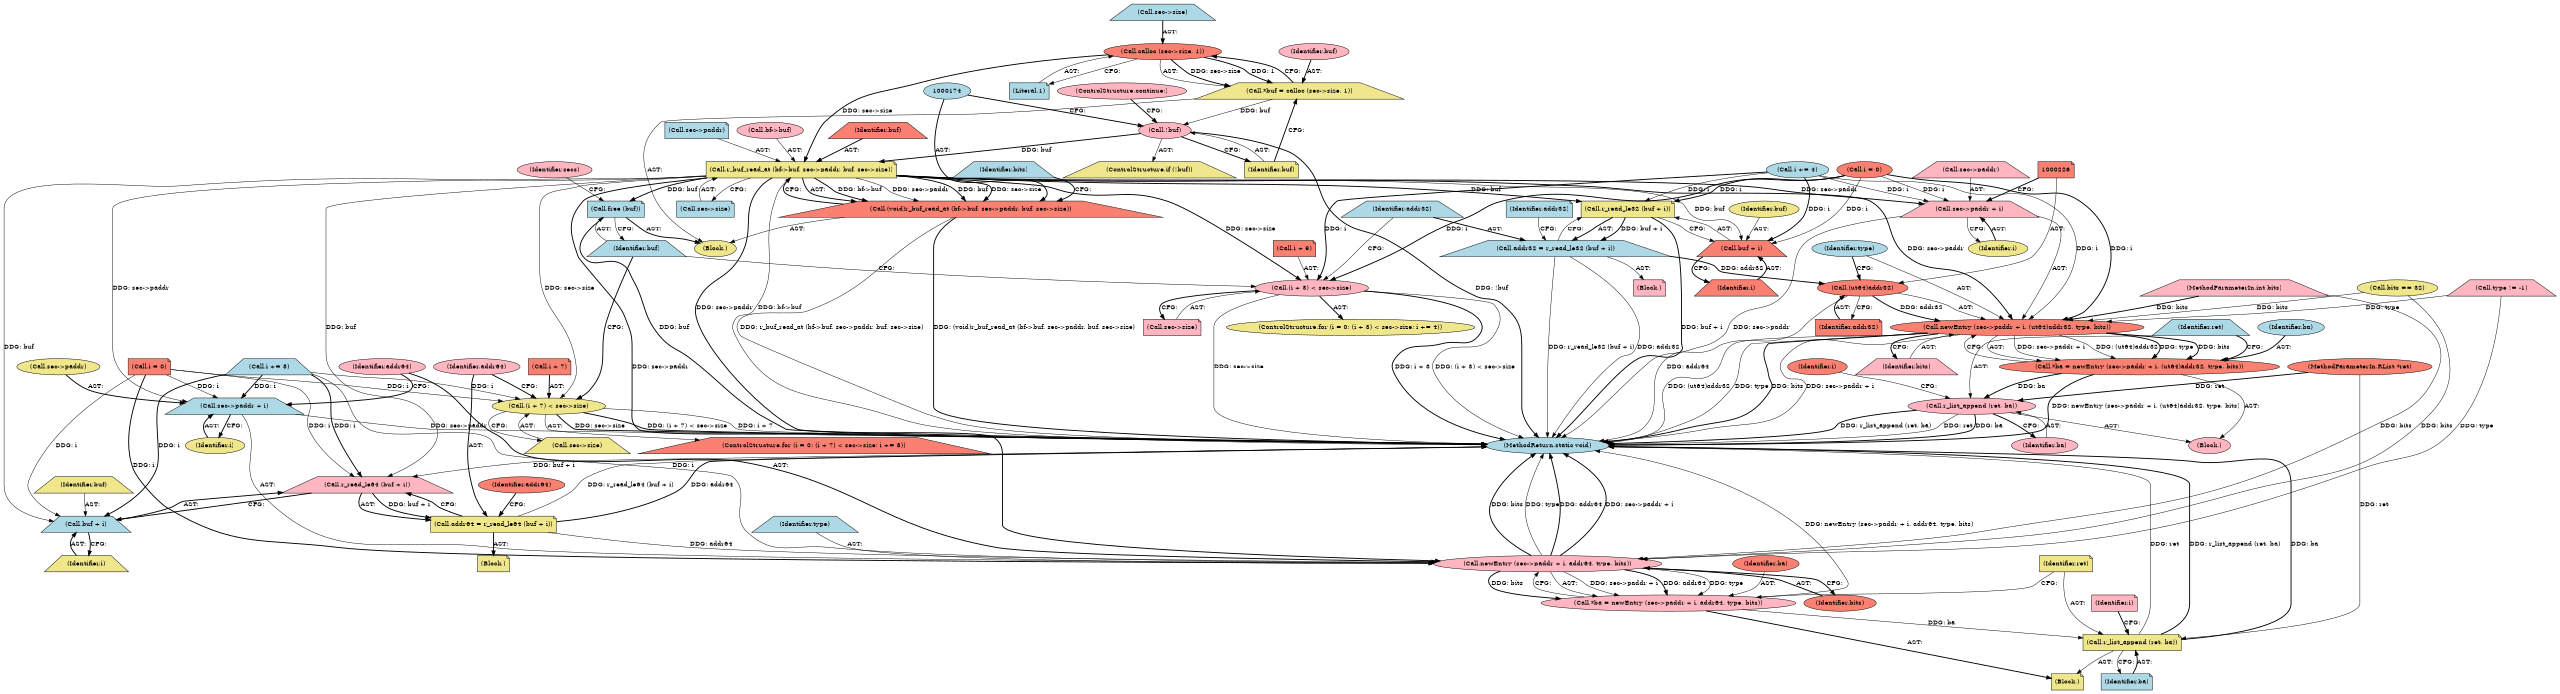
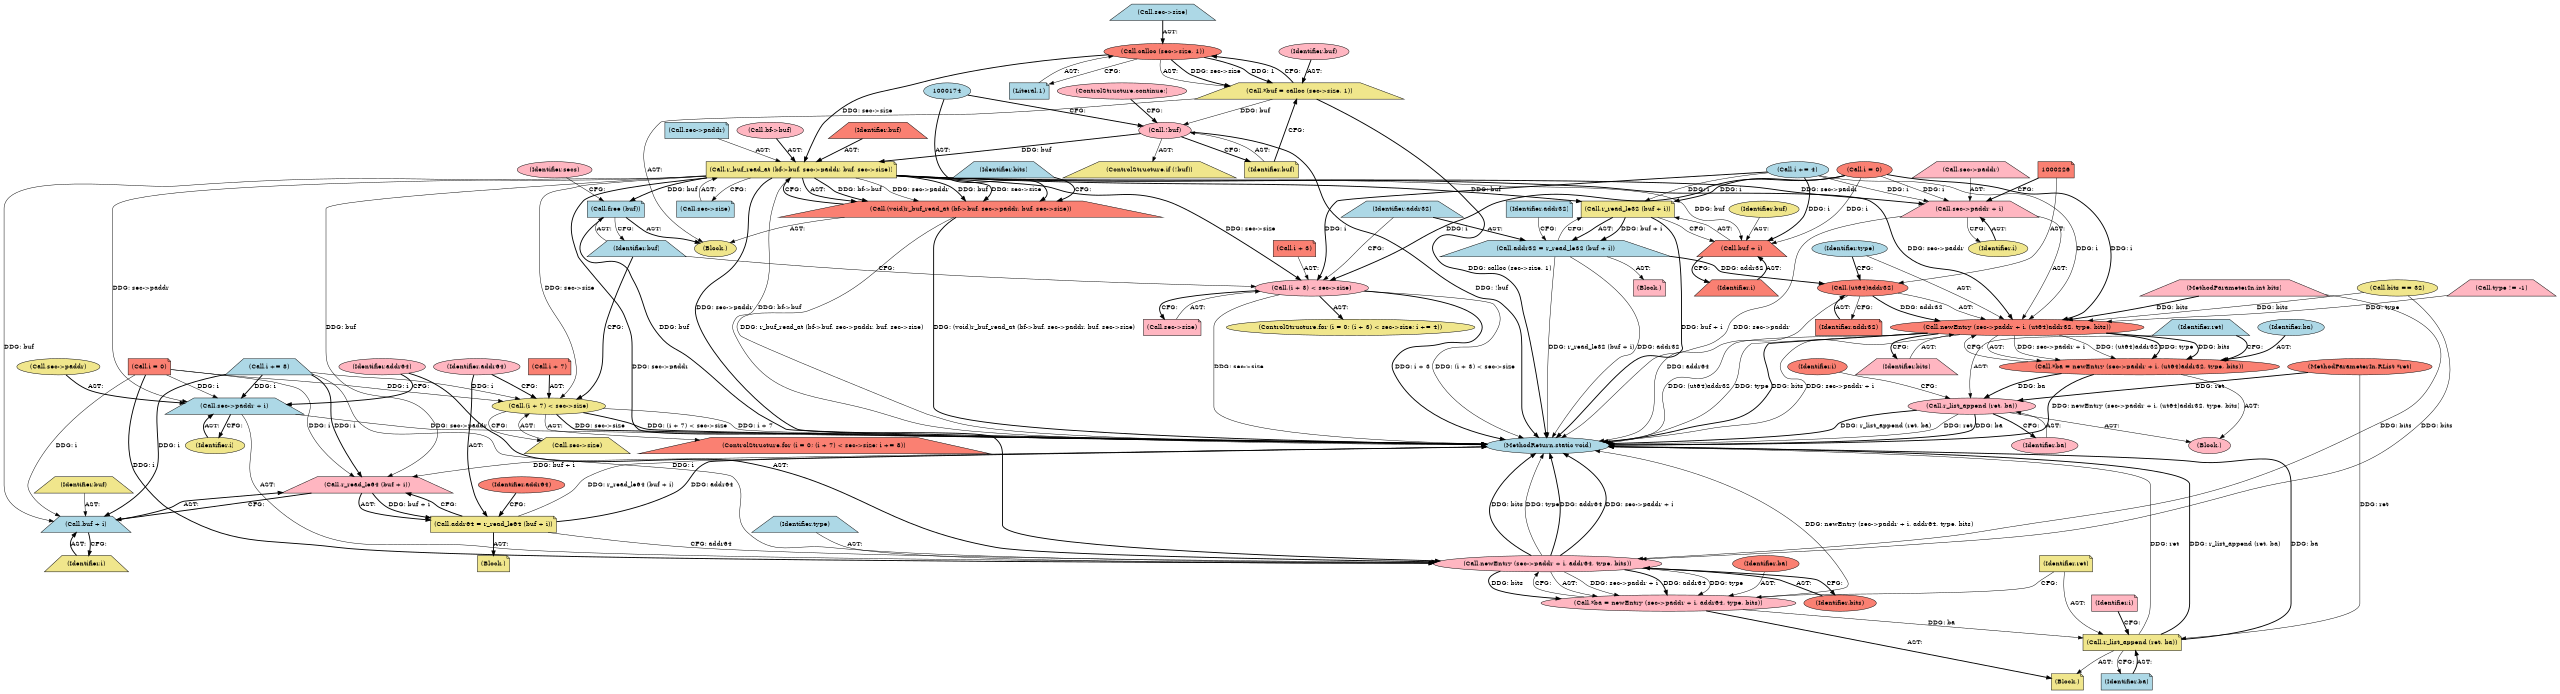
(784, 148) -> (784, 148)
none -> (1441, 236)
(1294, 249) -> (1294, 249)
(2132, 533) -> none
(711, 544) -> (711, 544)
